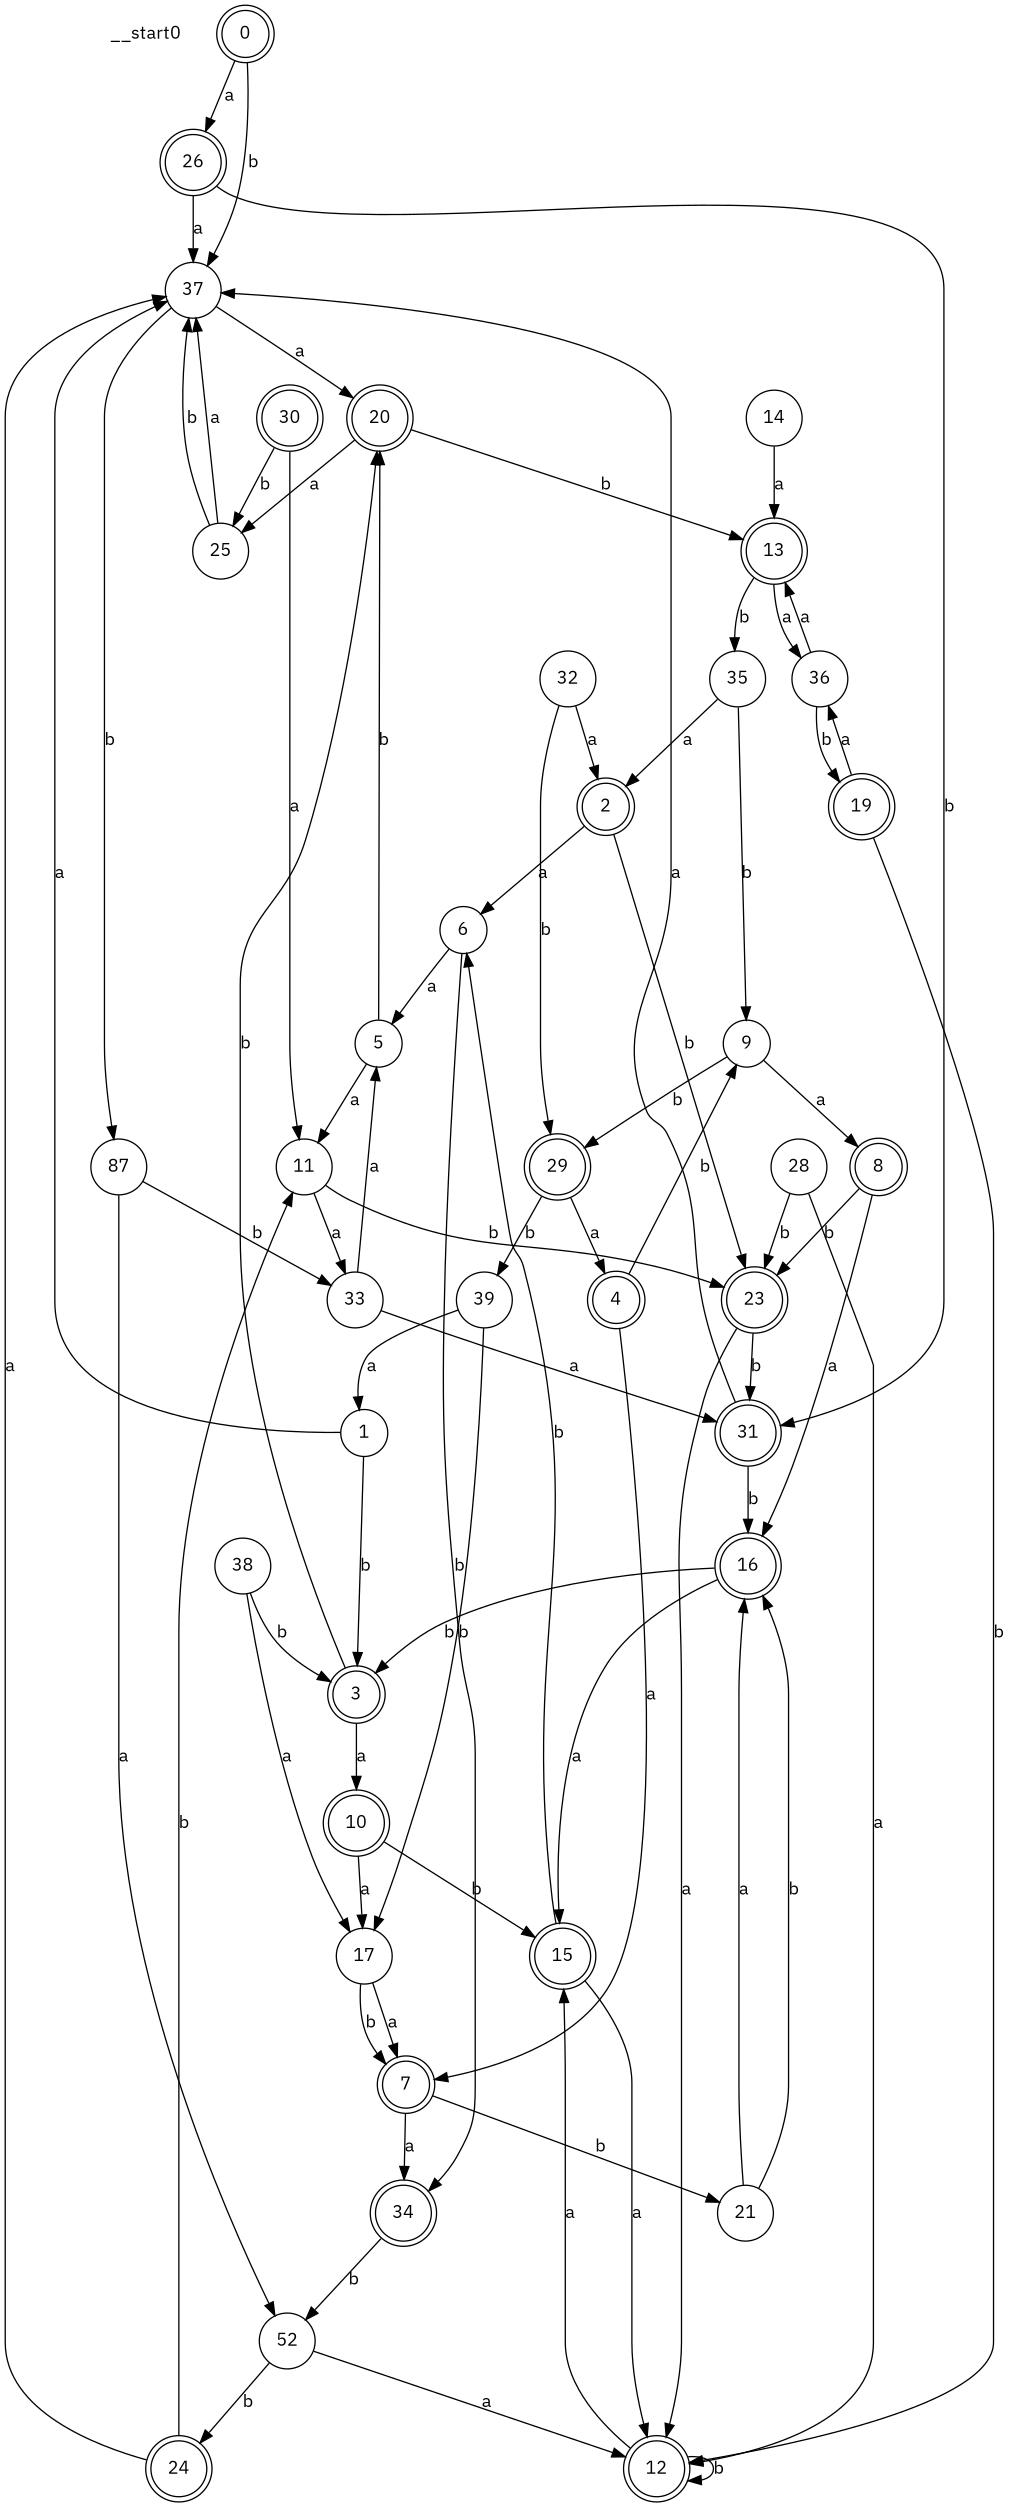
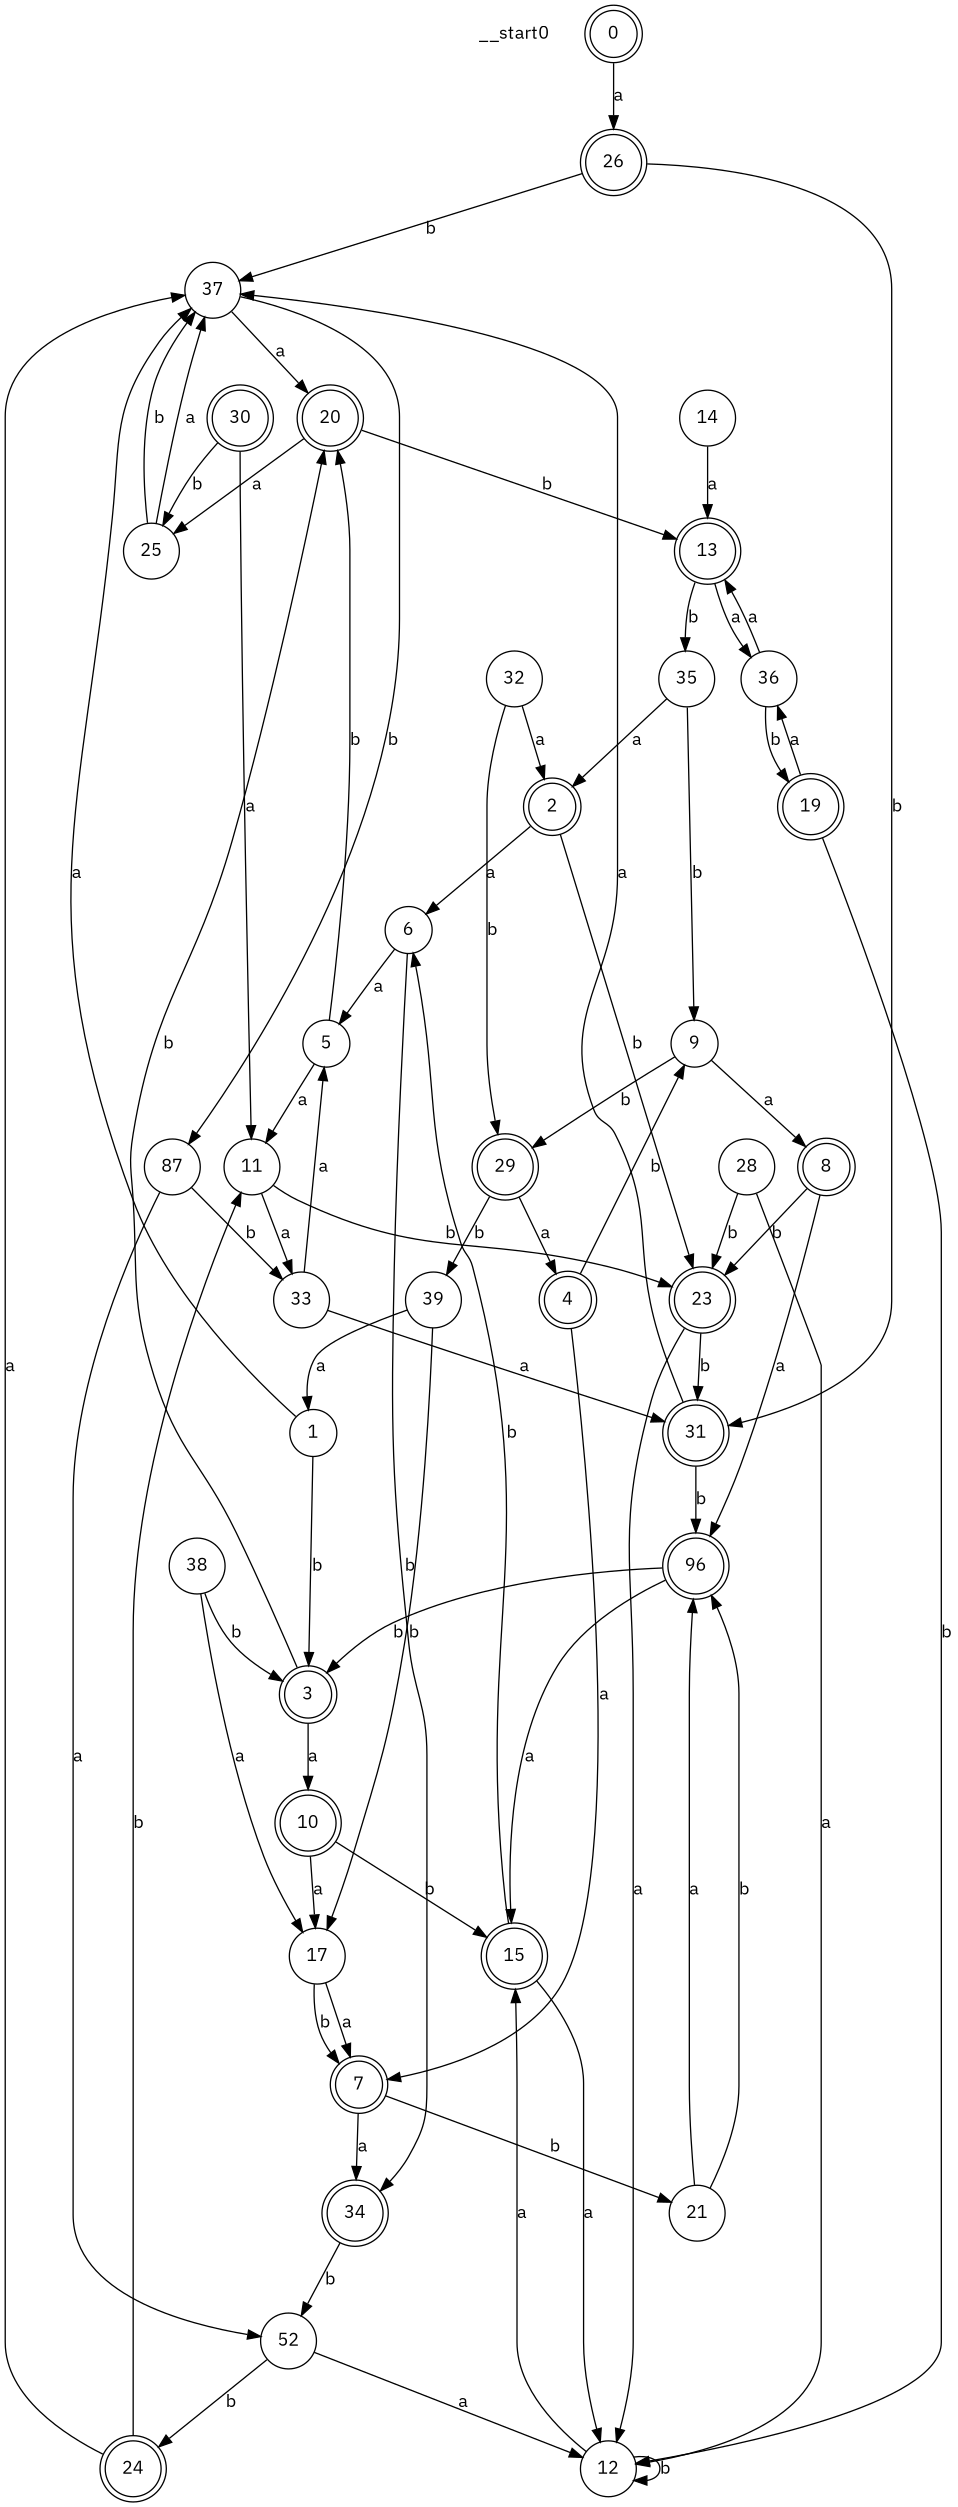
(244, 161) -> none
(198, 229) -> (431, 229)
(748, 1566) -> (696, 1566)
(657, 2469) -> (608, 2469)
